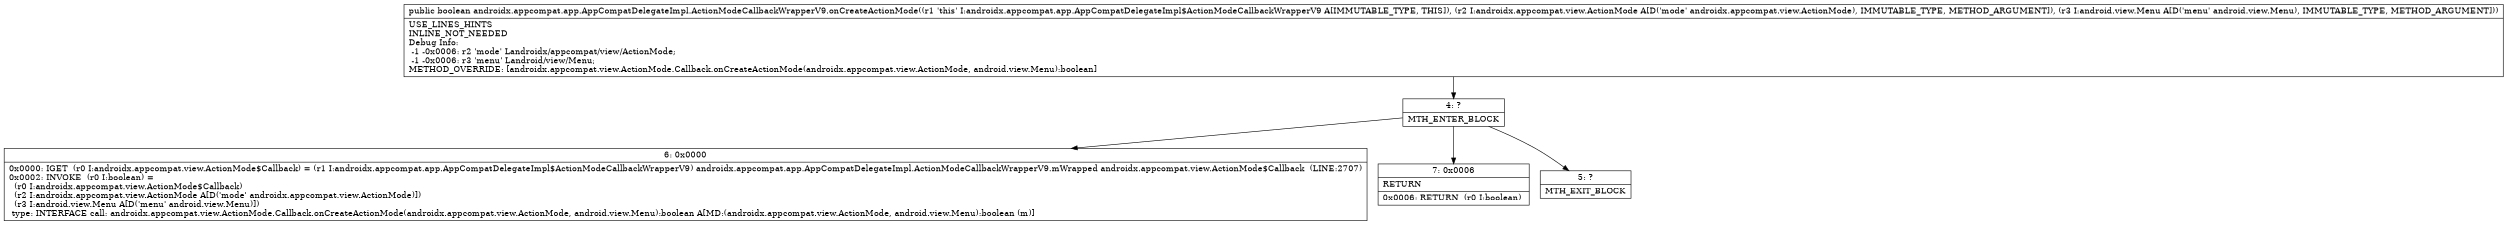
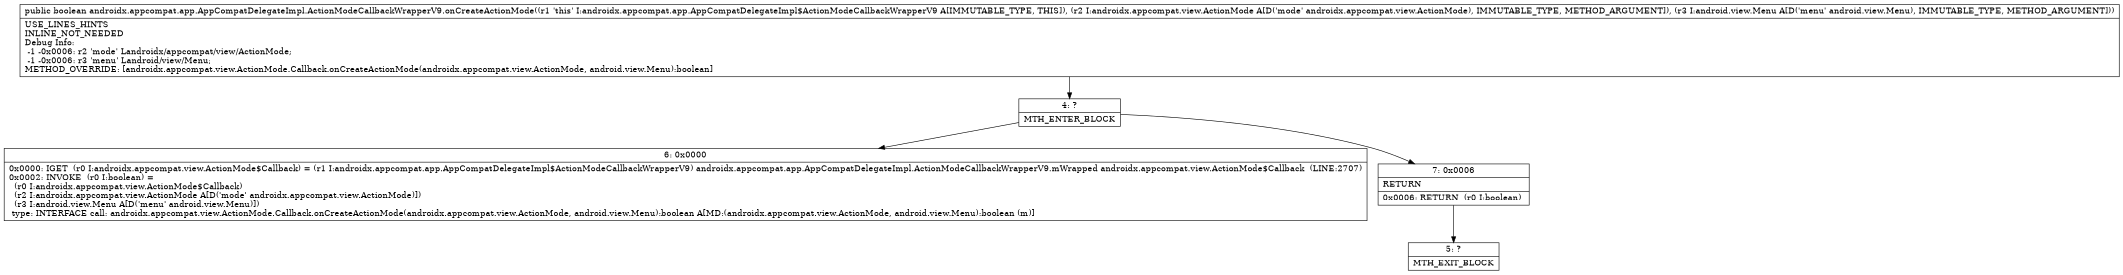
(1528, 144) -> (1454, 221)
